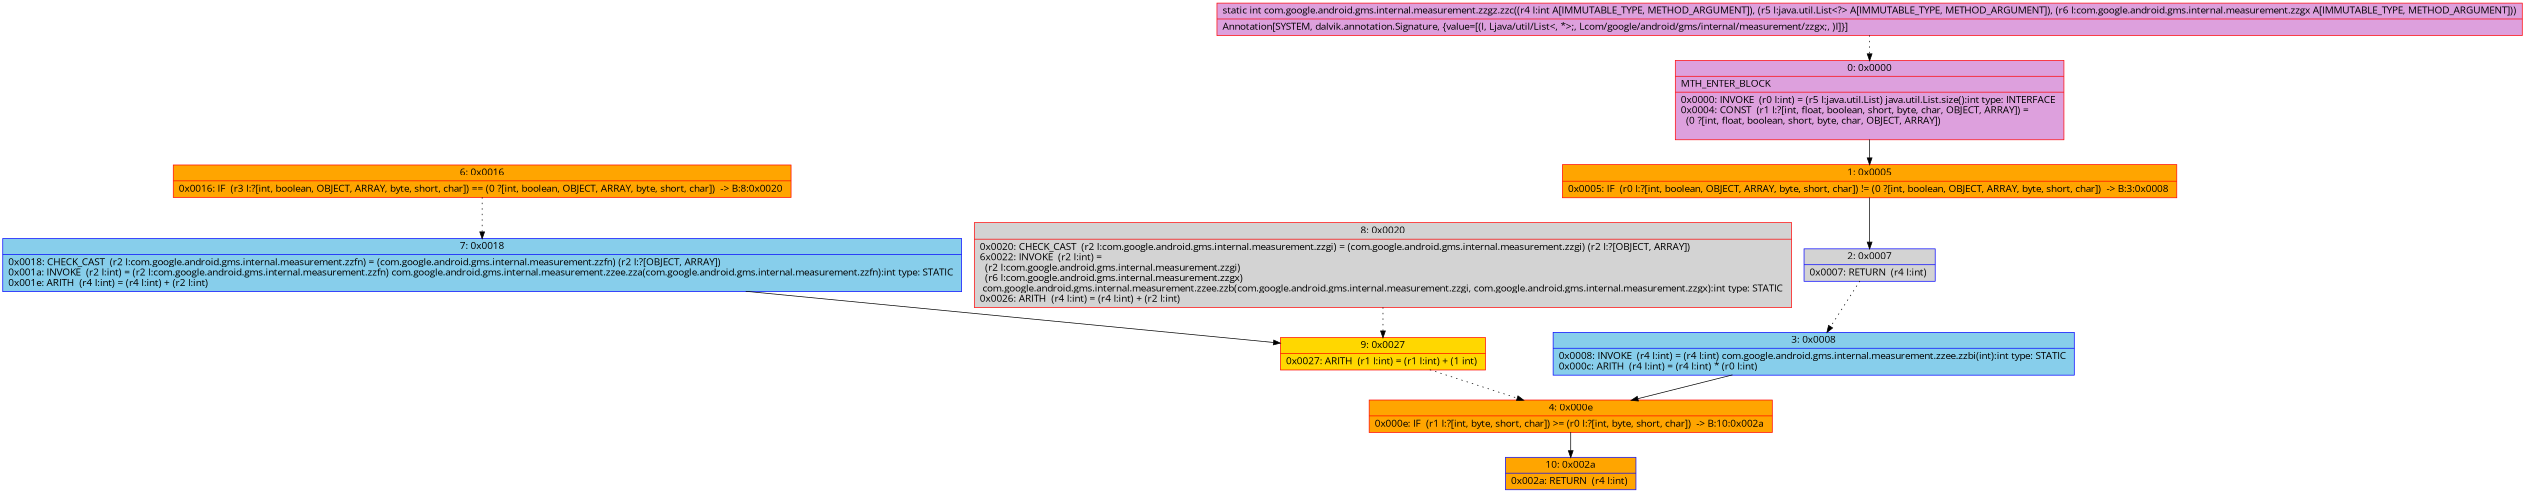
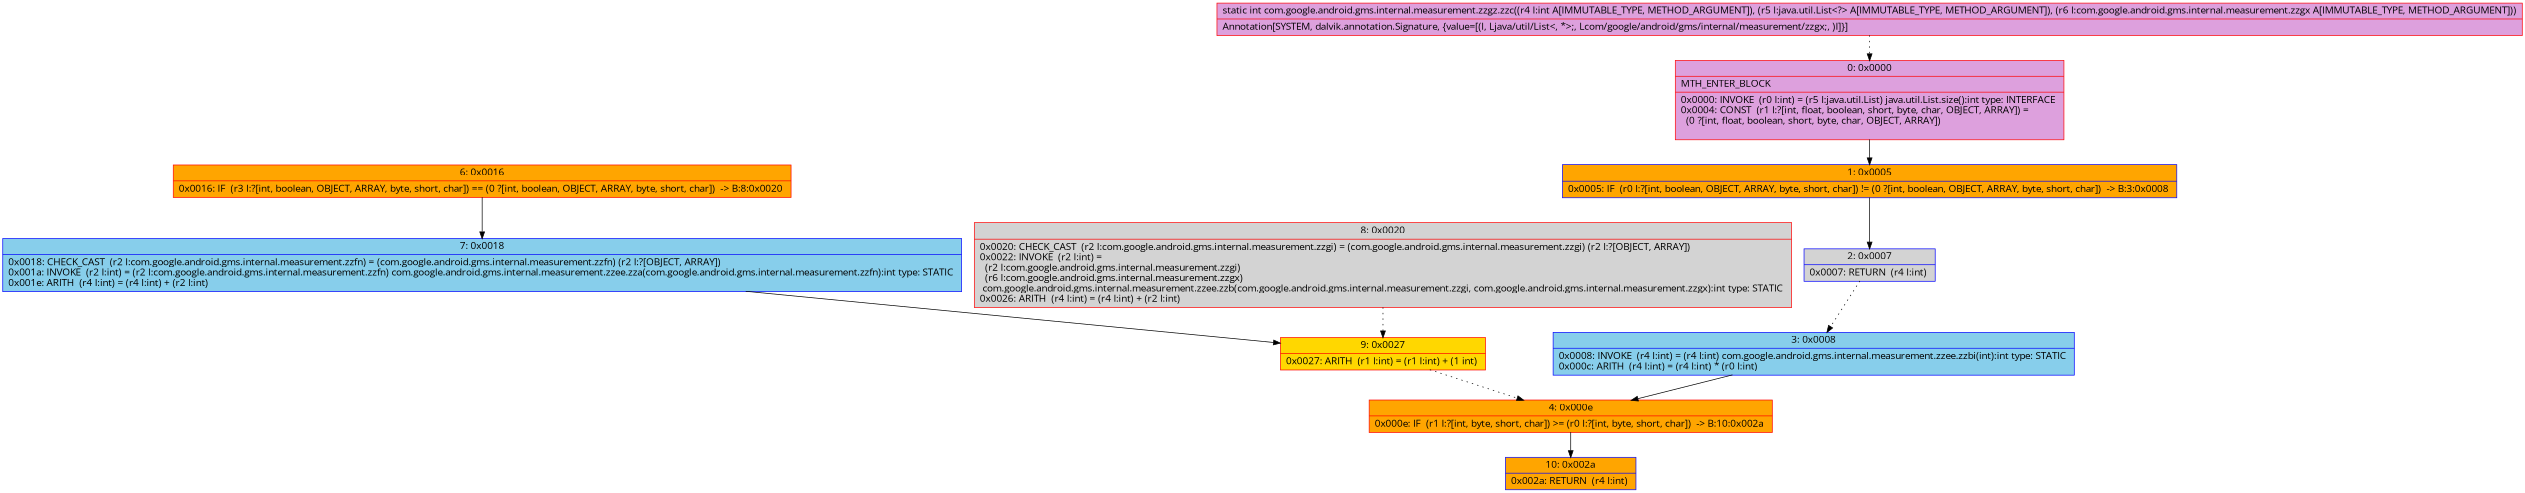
(1870, 181) -> (1870, 181)
(482, 214) -> (482, 214)
(1042, 257) -> (1042, 257)
